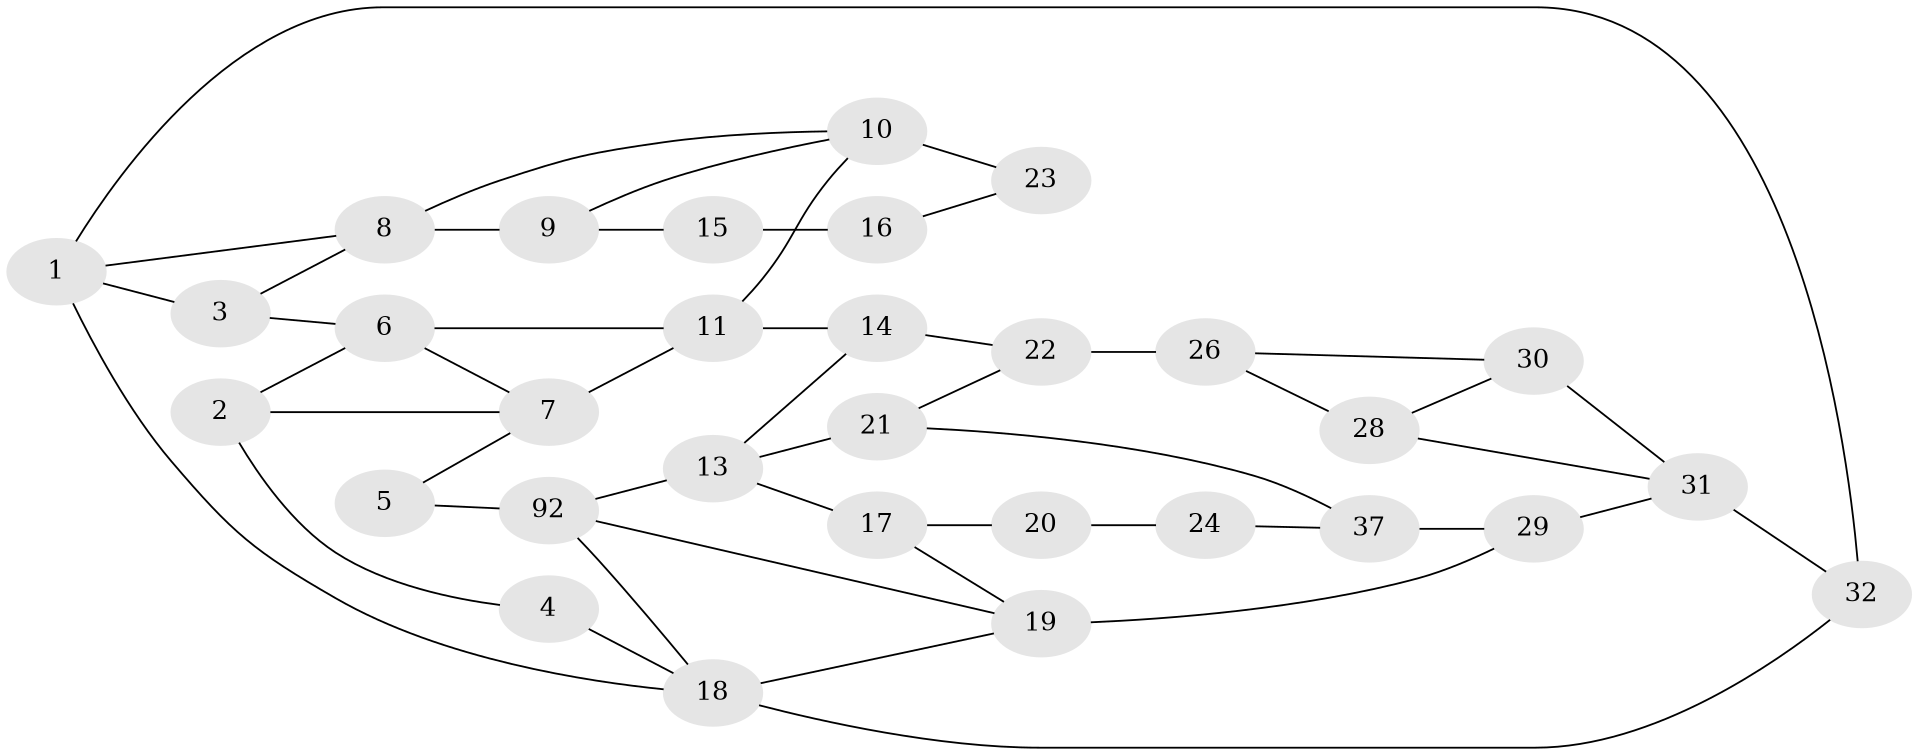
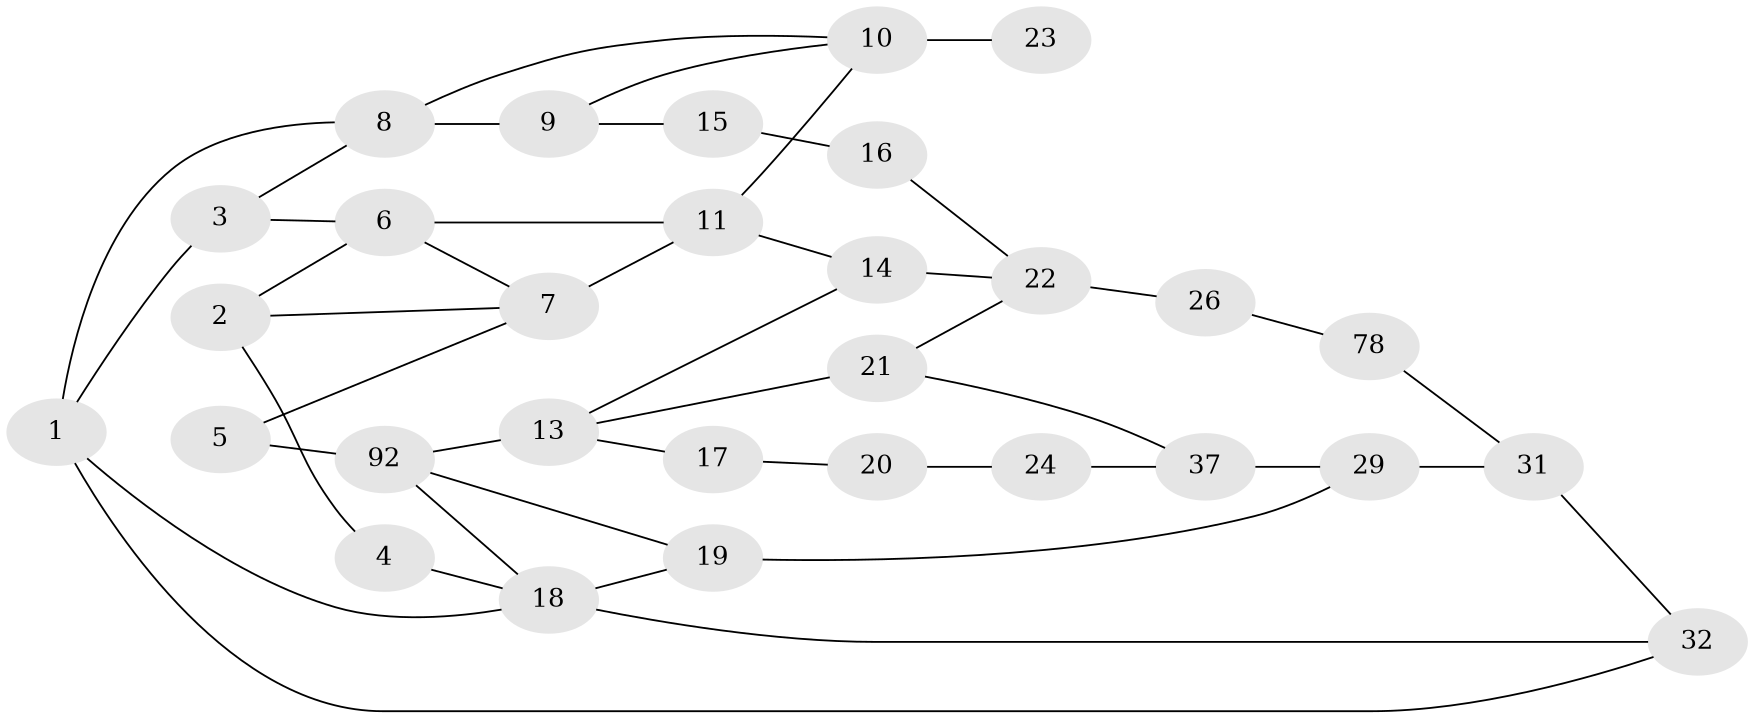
(960, 205) -> (959, 218)
(1534, 361) -> none
(1370, 430) -> (1370, 346)
(959, 574) -> none
